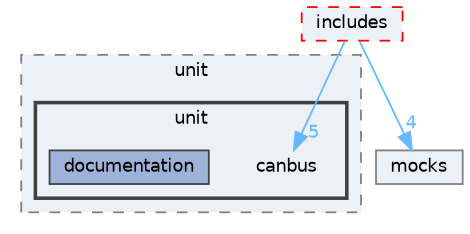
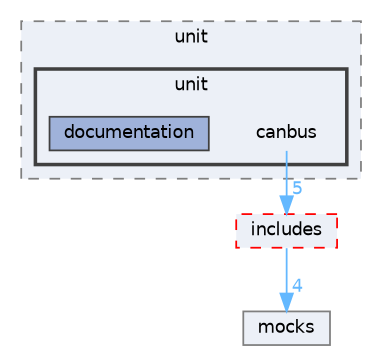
(323, 88) -> (287, 174)
